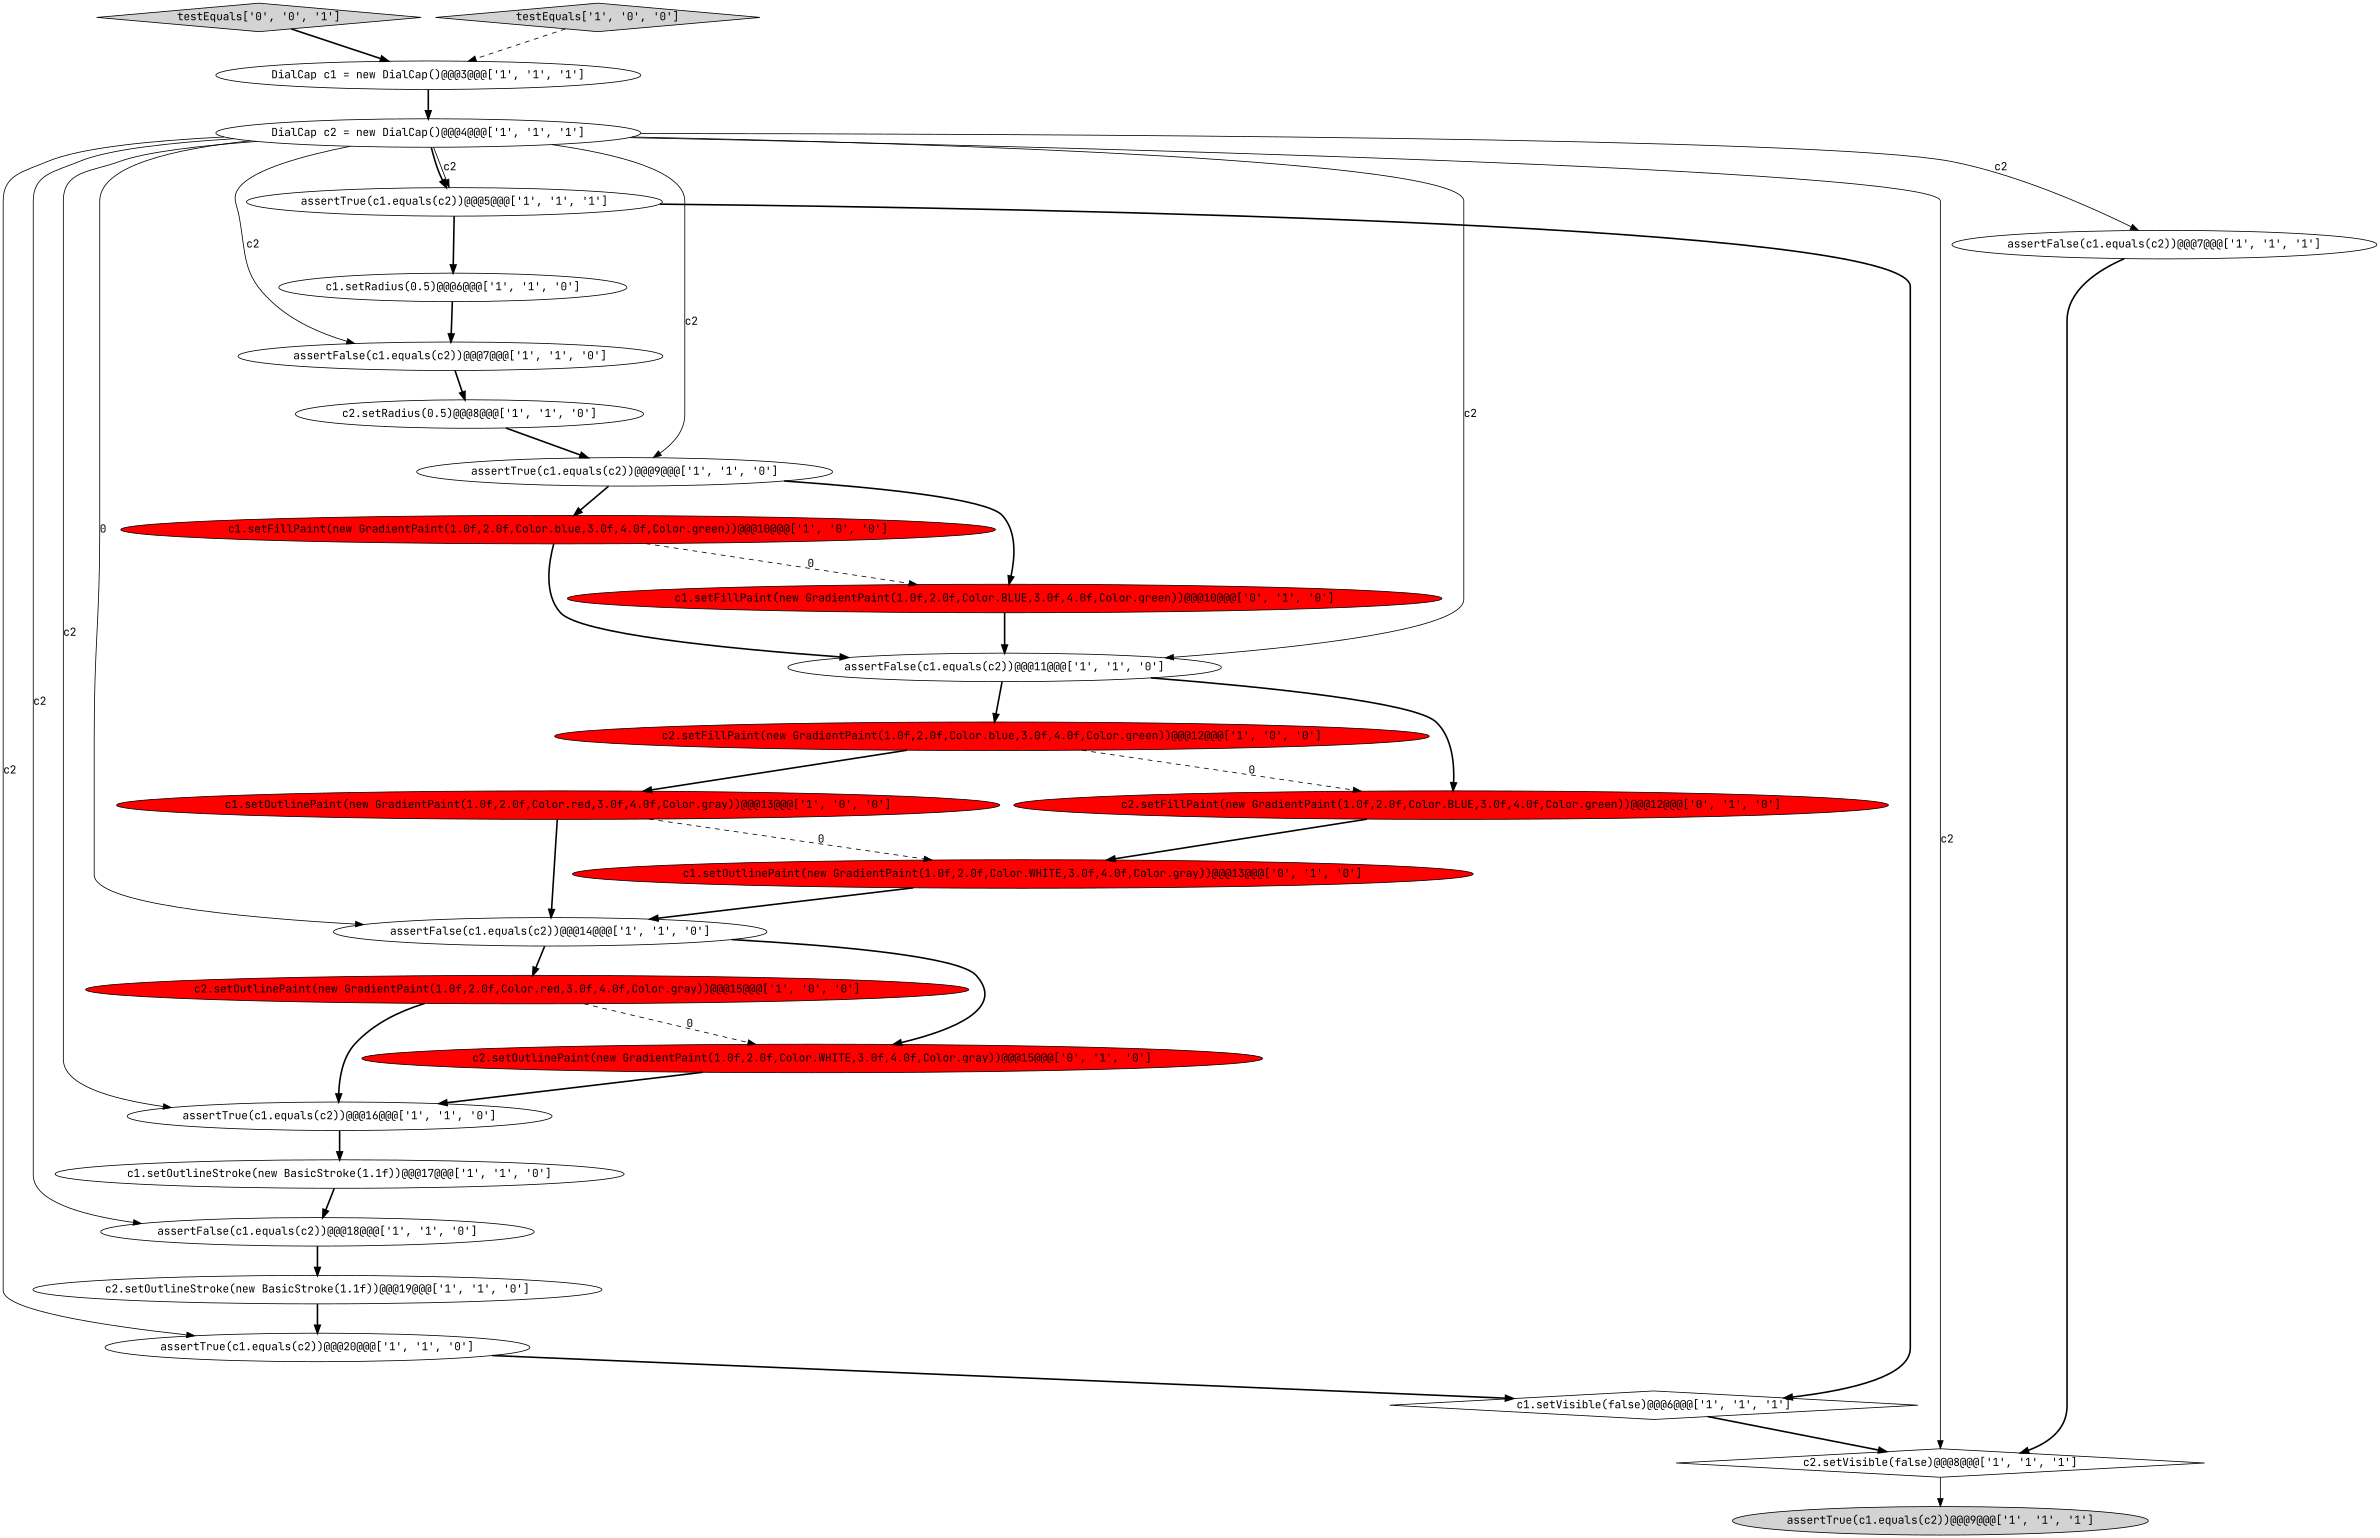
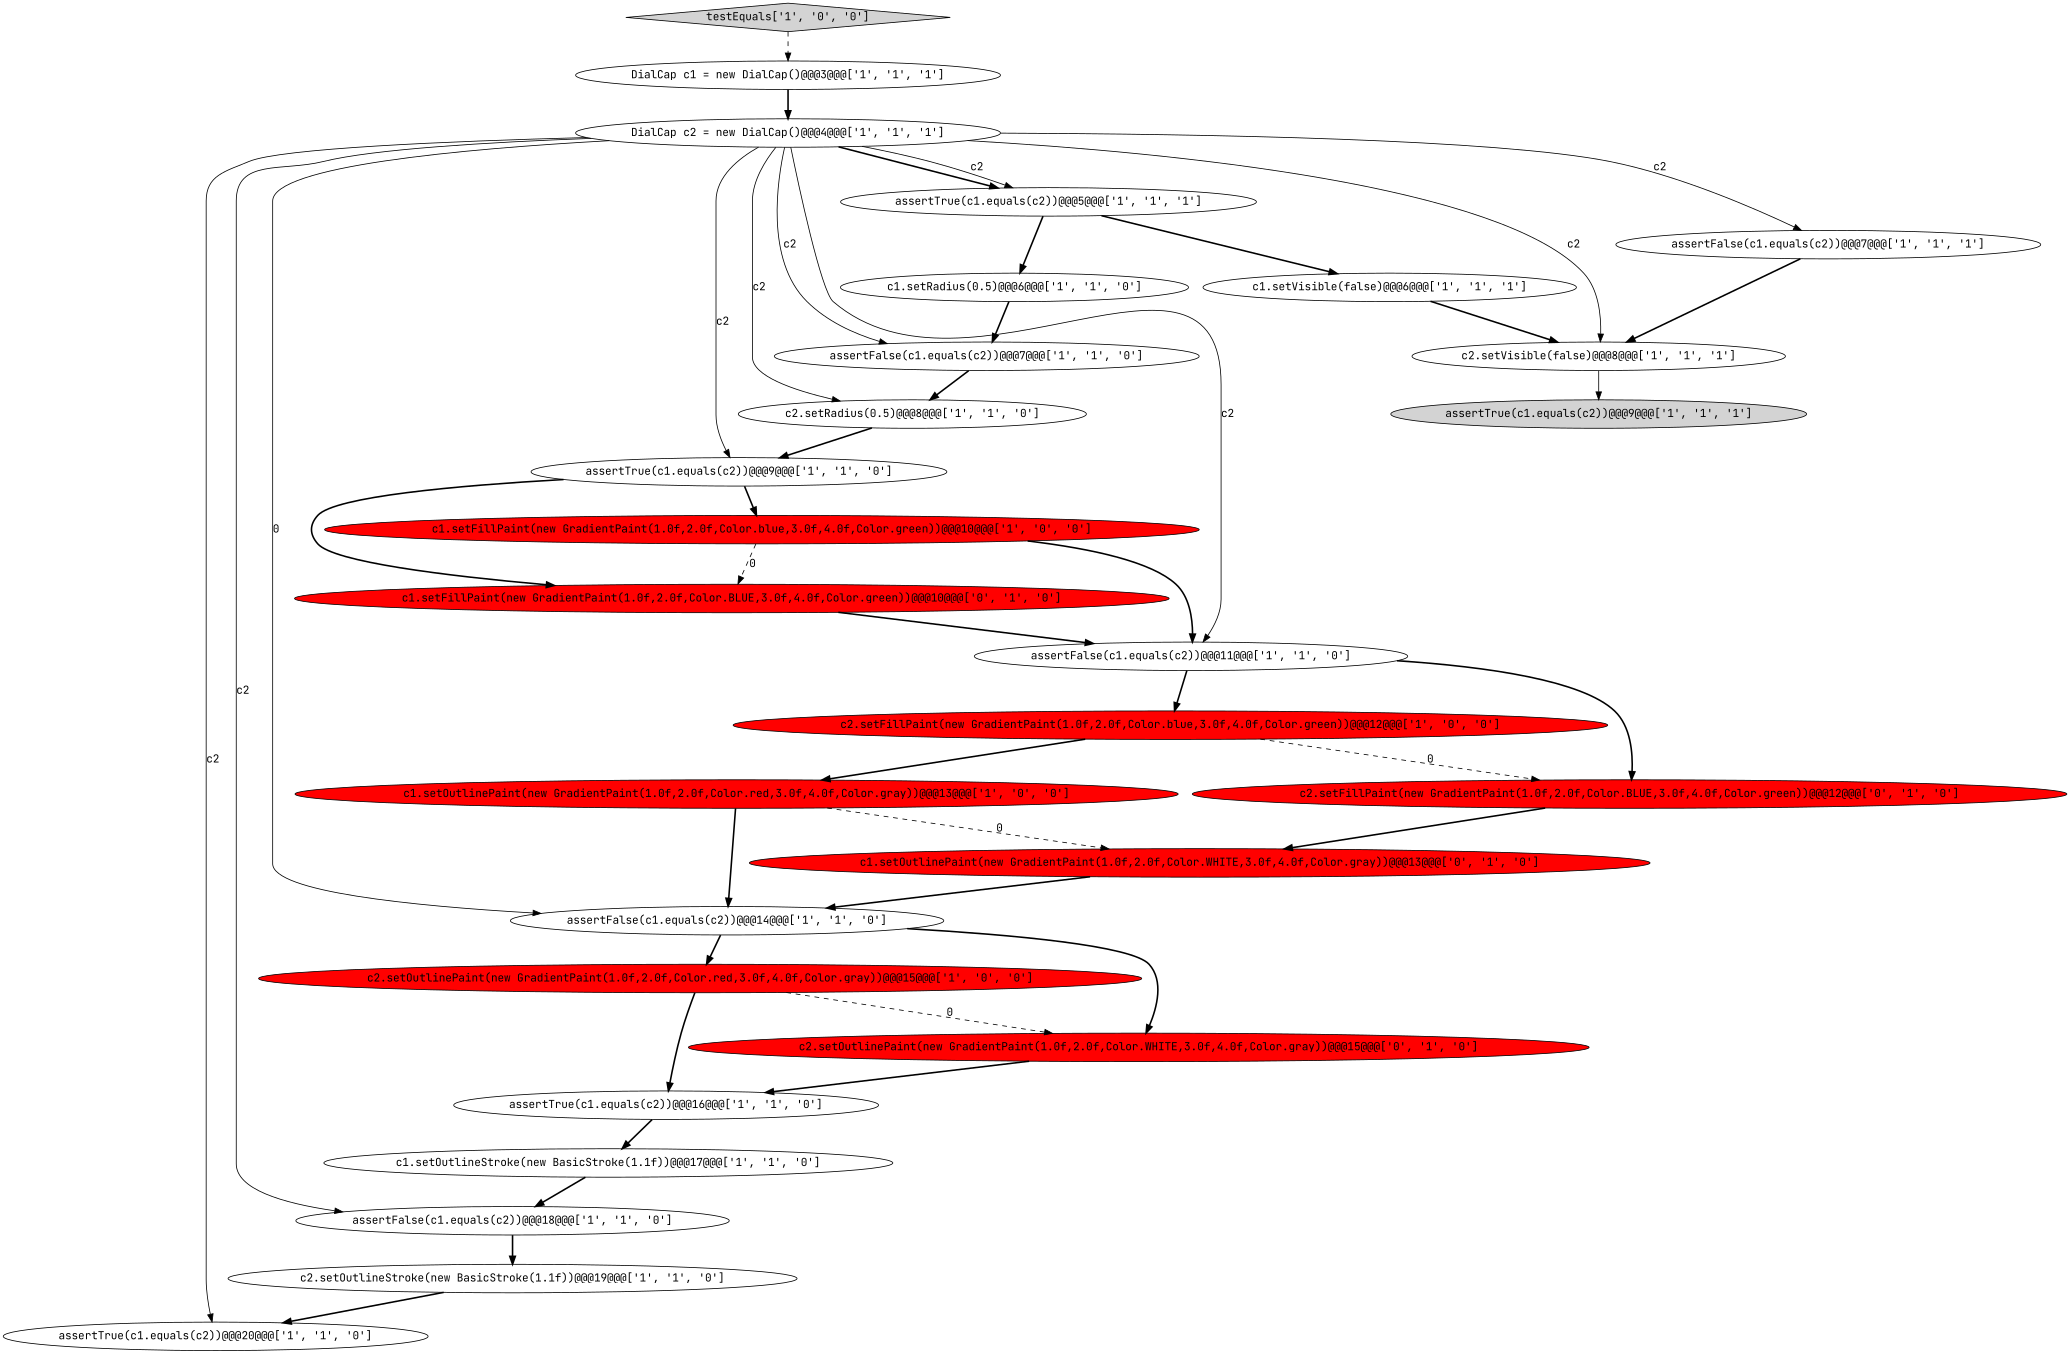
(259, 17) -> none
(63, 581) -> (752, 296)
(999, 1377) -> none
(1654, 1405) -> (1390, 287)
(1940, 1463) -> (1599, 356)
